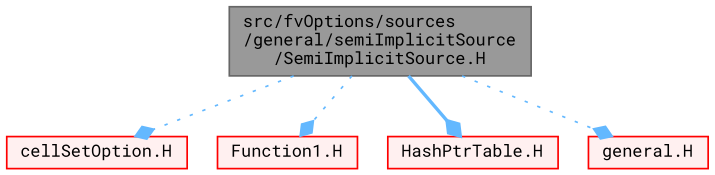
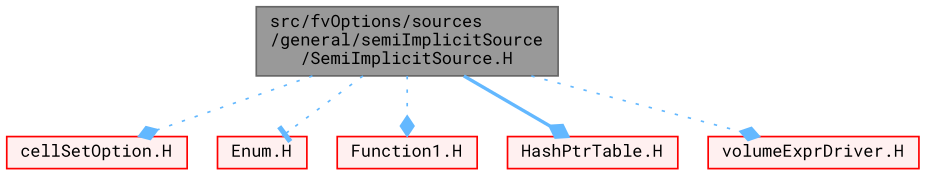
none -> (262, 153)
(648, 153) -> (814, 153)
